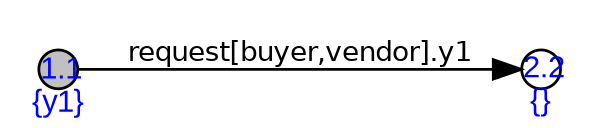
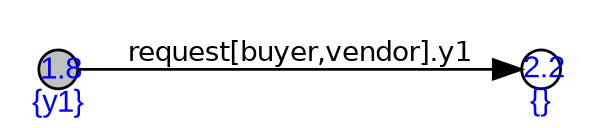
(58, 69) -> (58, 69)
